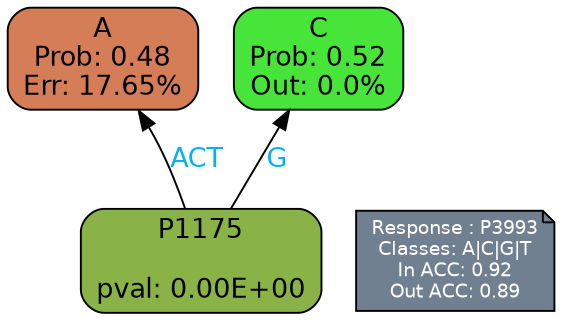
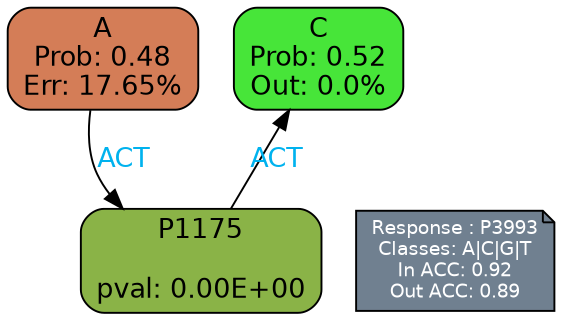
(277, 160) -> (277, 160)
(169, 167) -> (91, 154)
